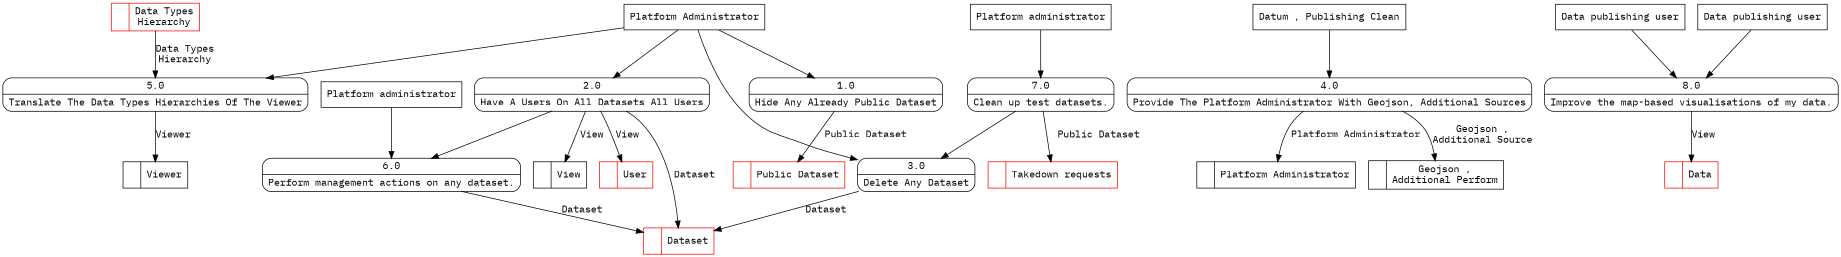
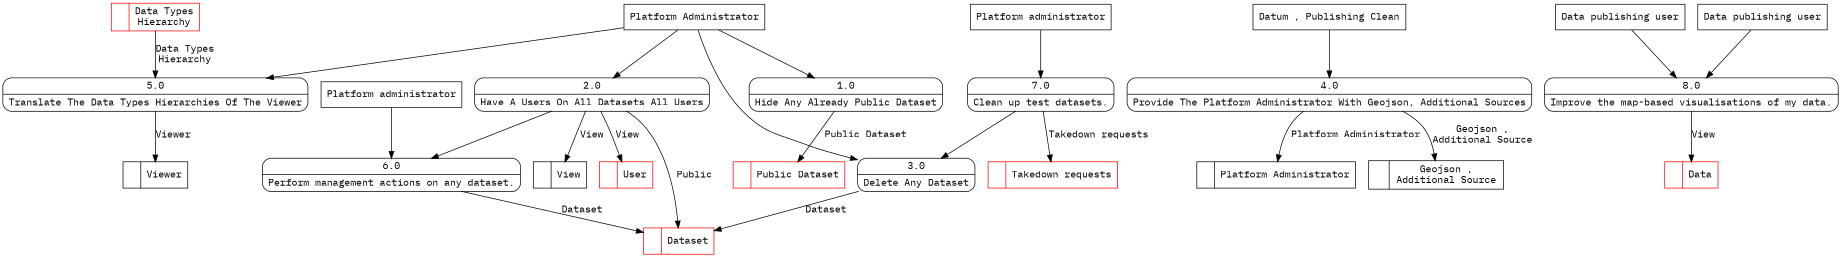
(1099, 135) -> (1099, 135)
(694, 175) -> (694, 175)
(1445, 180) -> (1446, 180)
